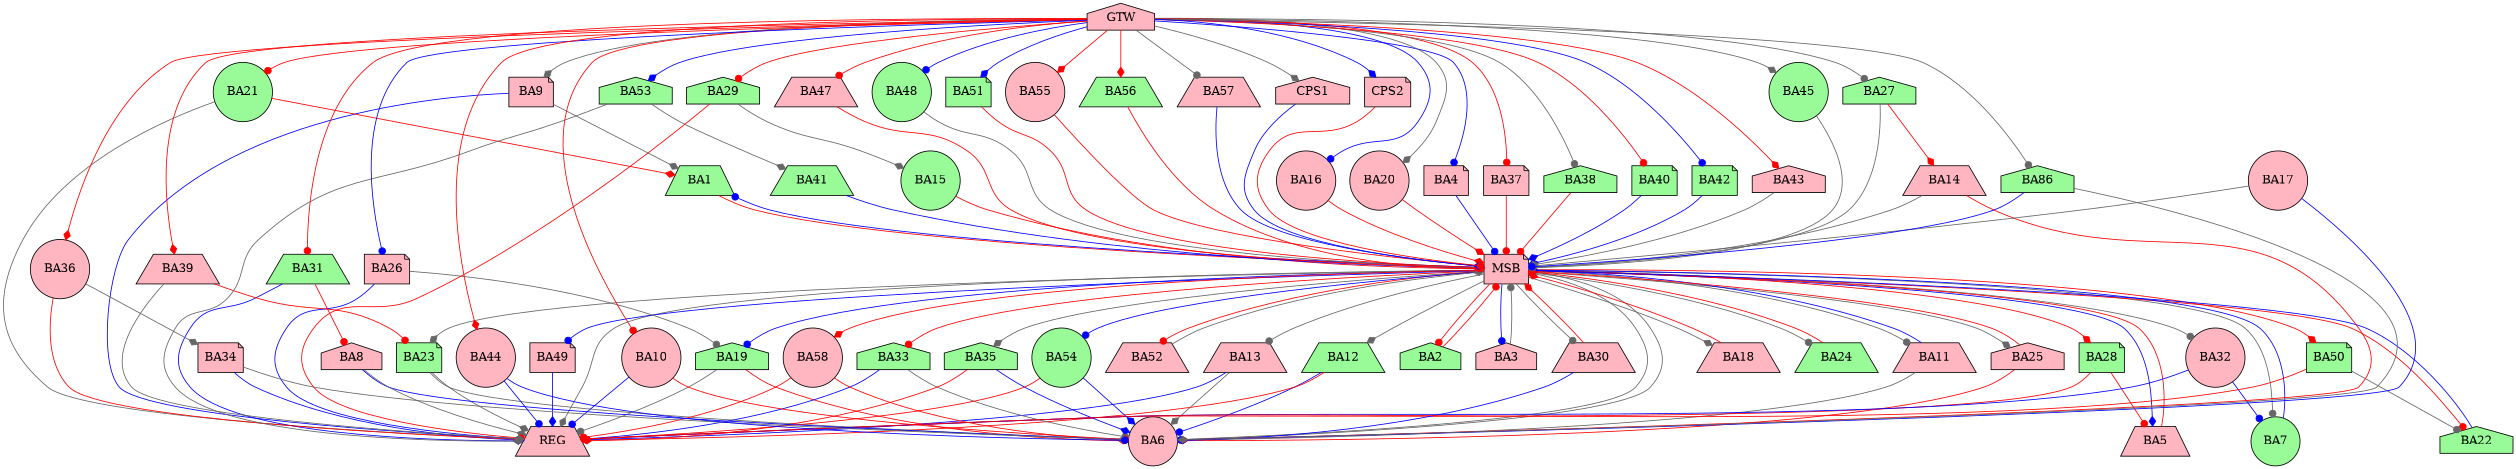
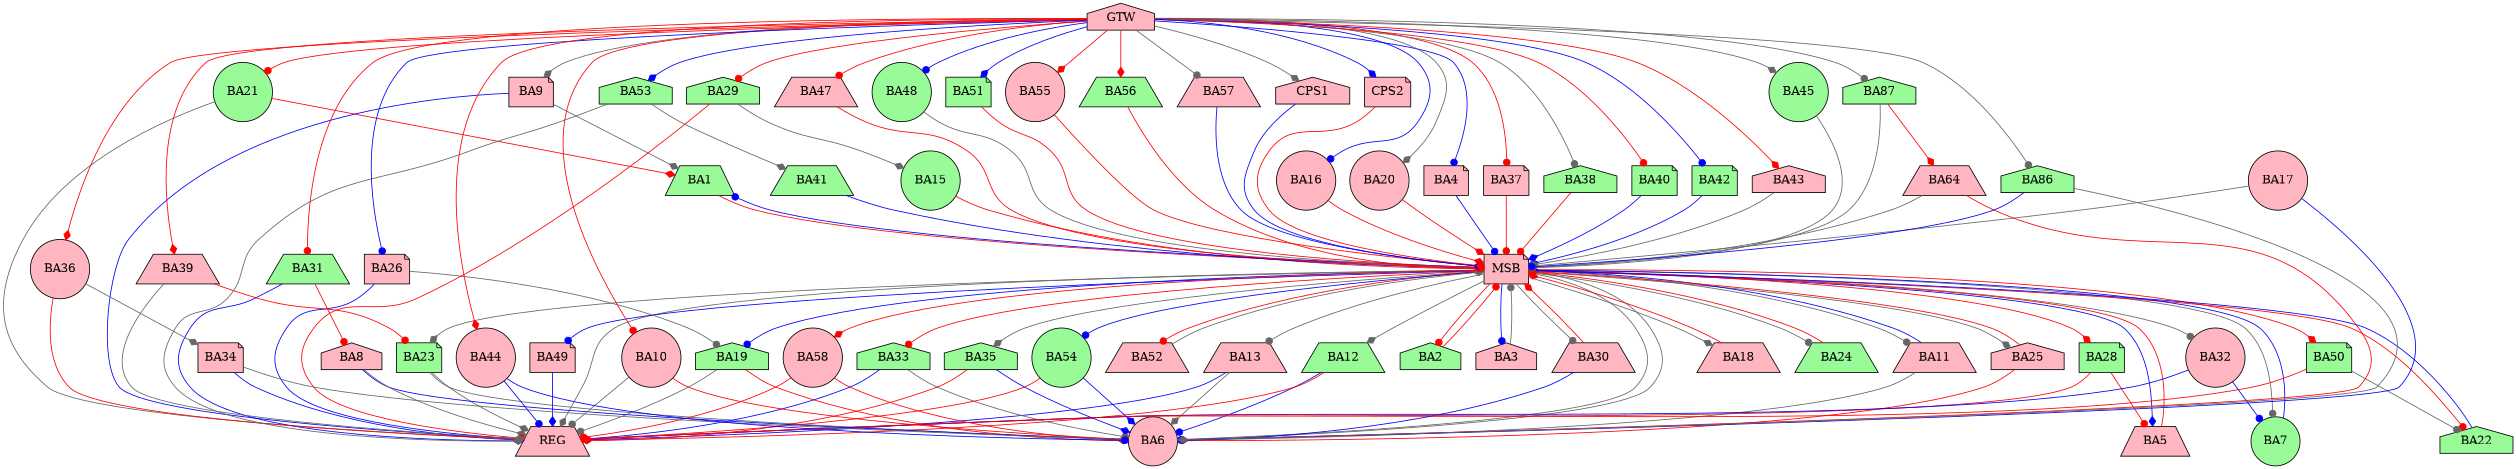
(1879, 92) -> (1879, 92)
(1944, 181) -> (1944, 181)
(602, 400) -> (602, 400)
